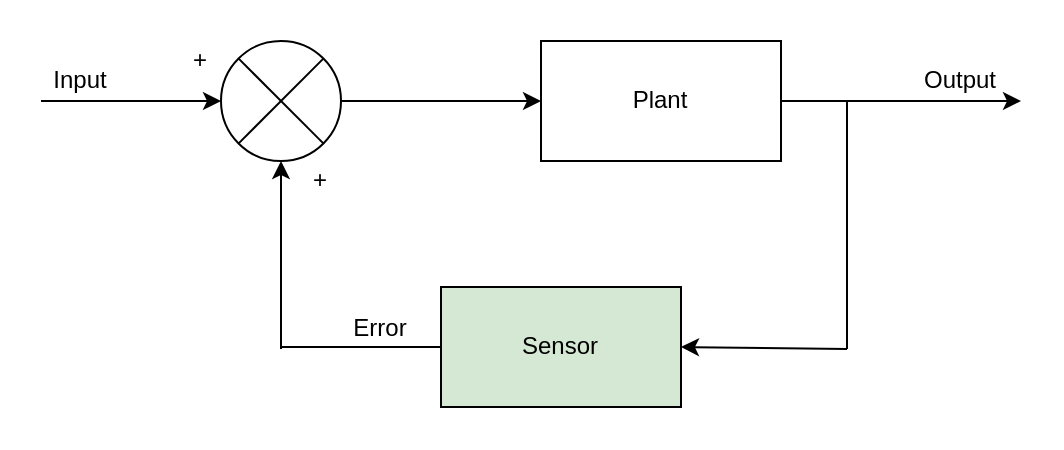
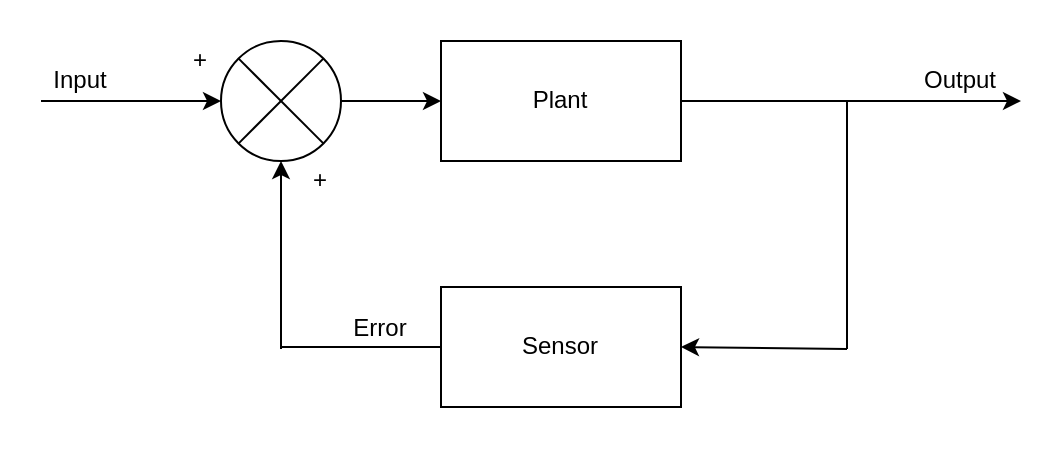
(661, 101) -> (561, 101)
(561, 347) -> (561, 347)
